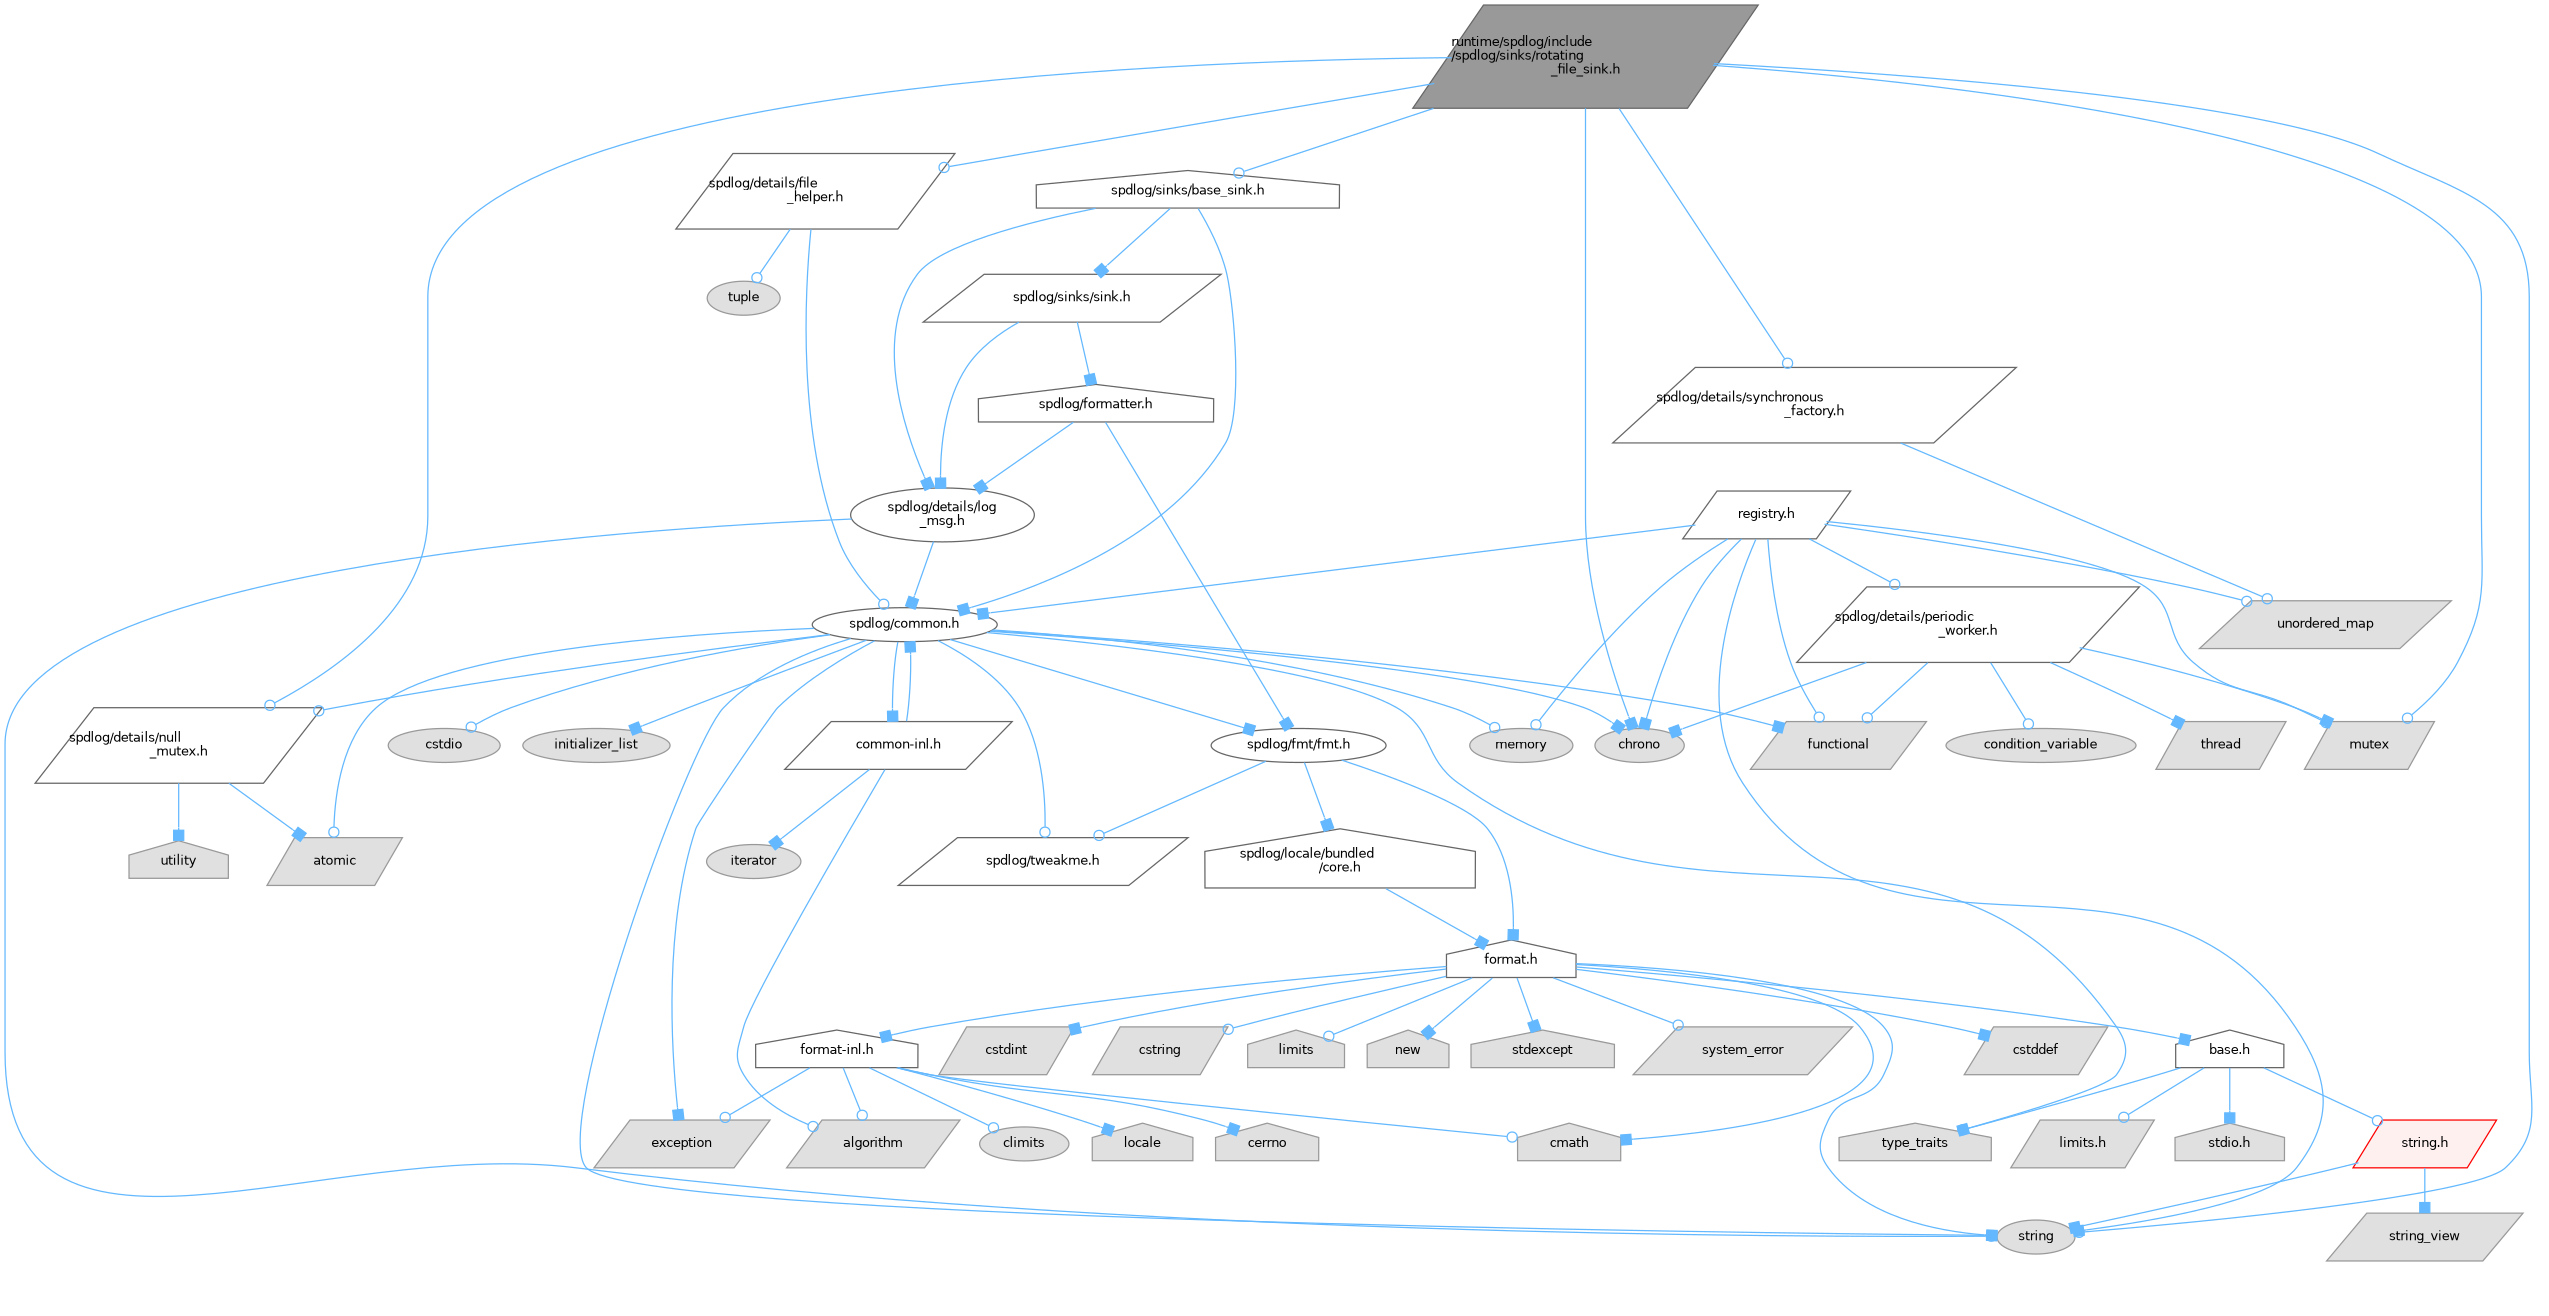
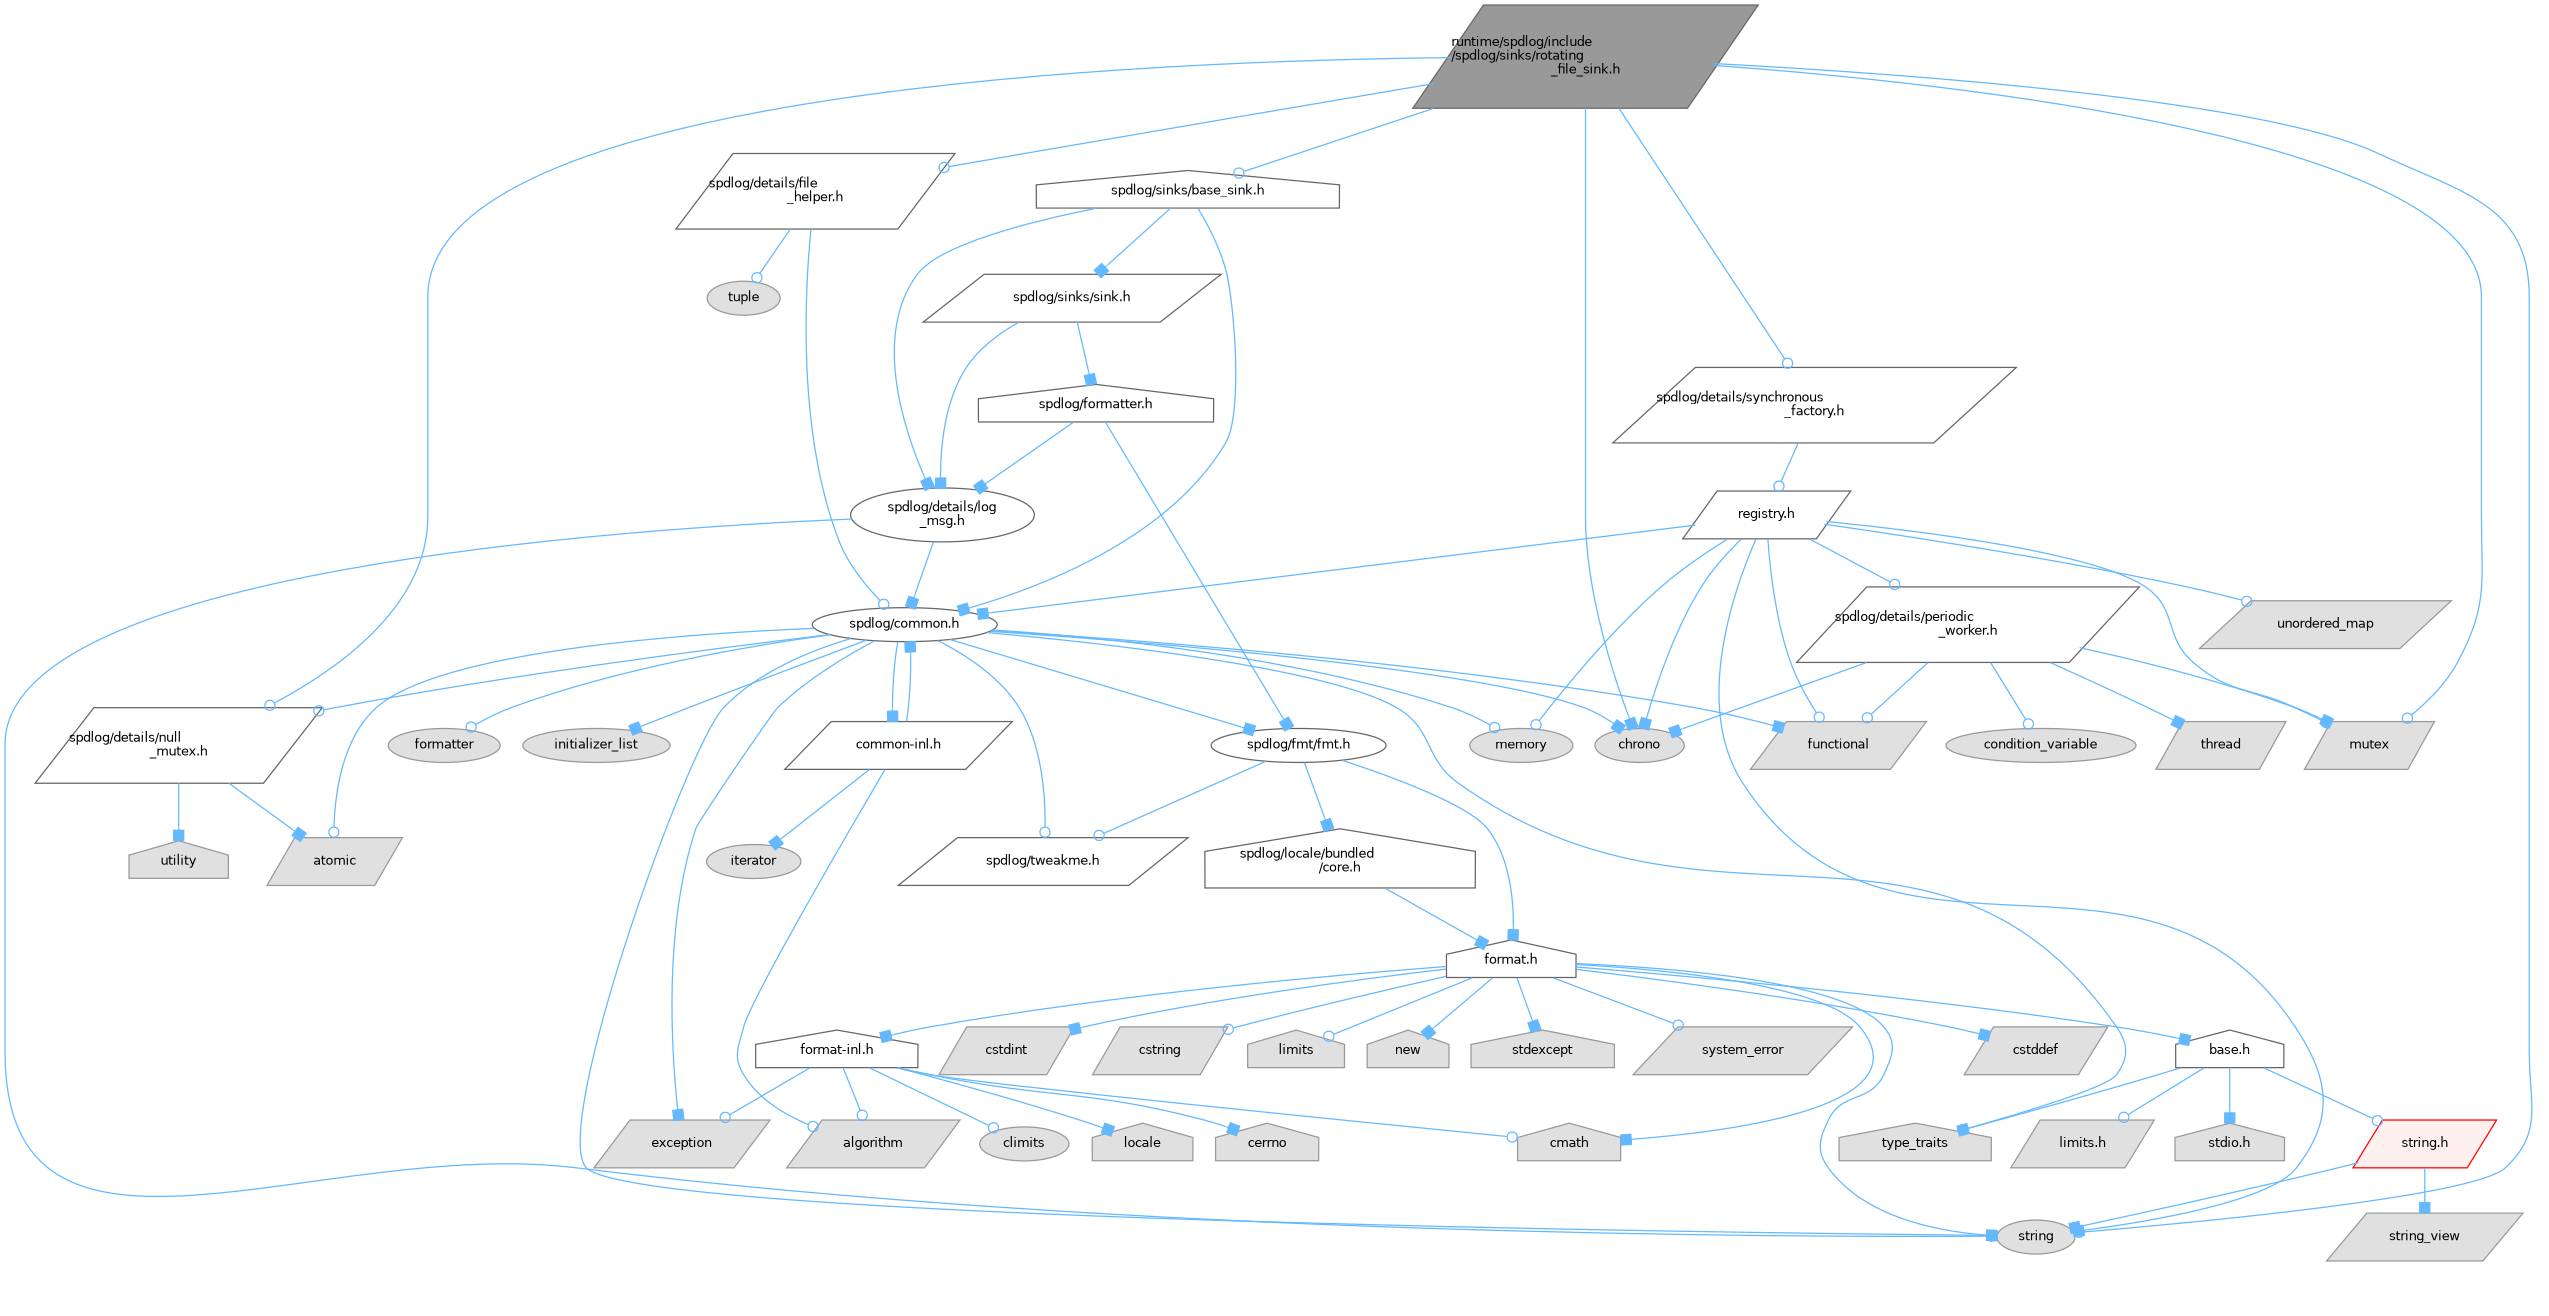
(2081, 520) -> (1790, 462)
(444, 746) -> (444, 746)
